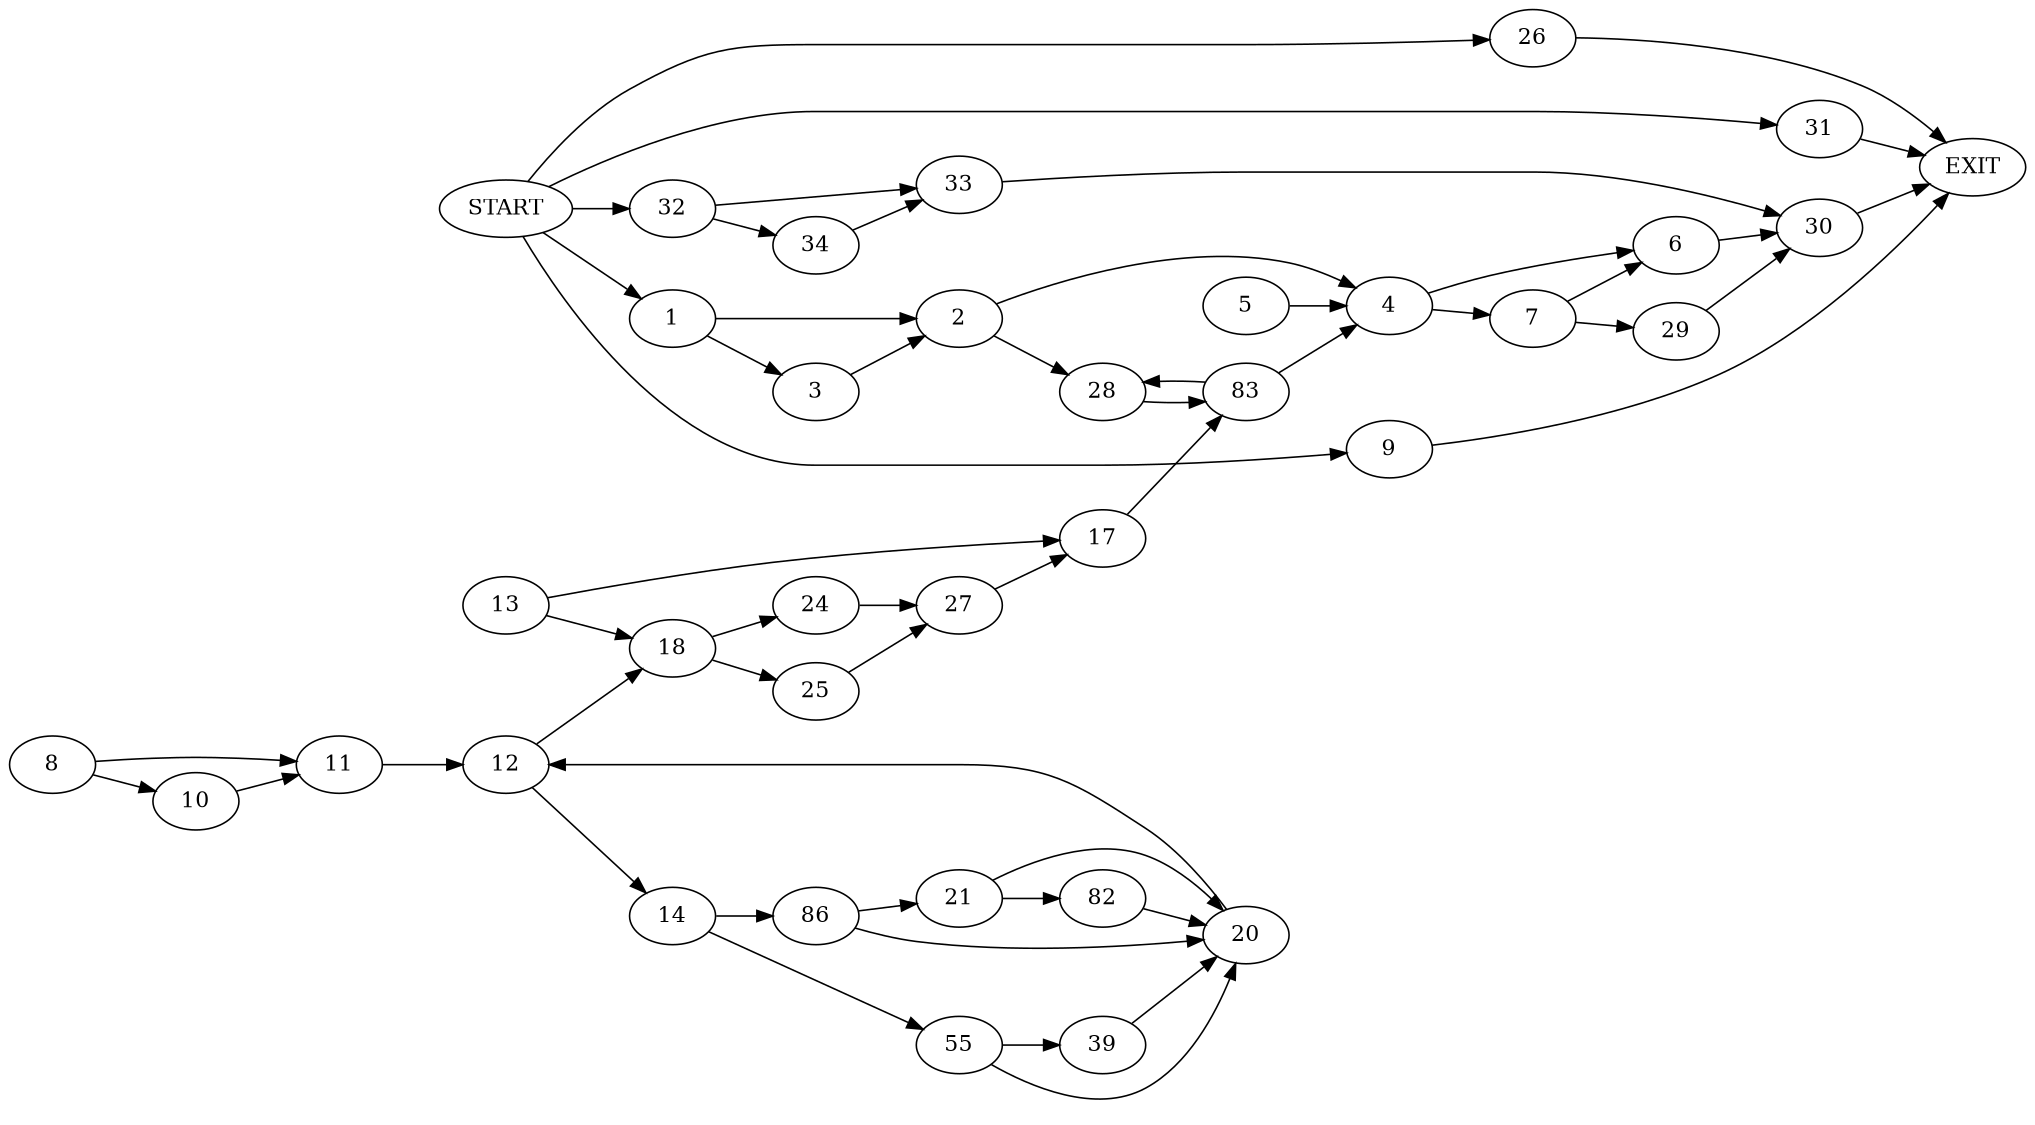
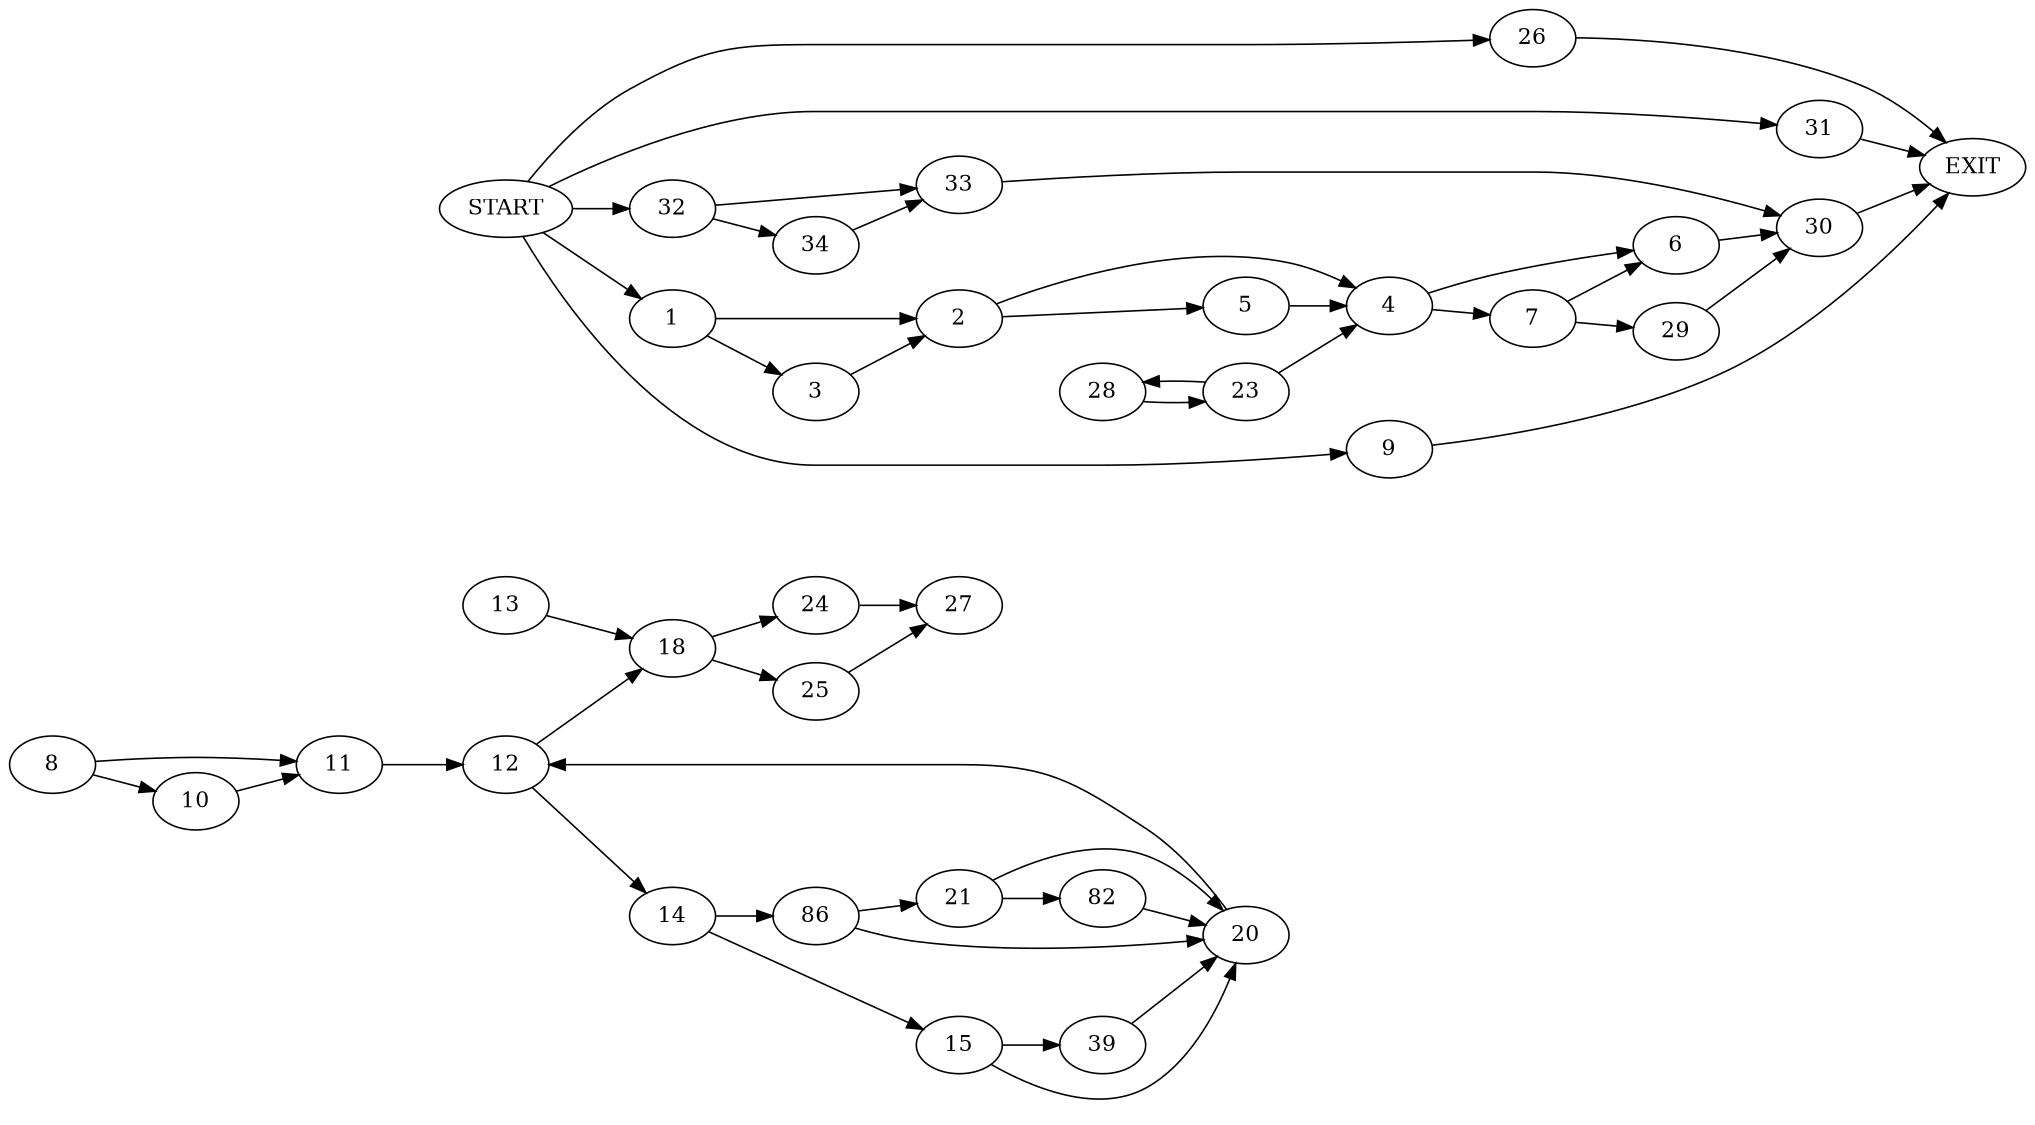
(1024, 352) -> (1095, 313)
(1246, 392) -> (1246, 392)
(1103, 538) -> none
(959, 1045) -> (959, 1045)
